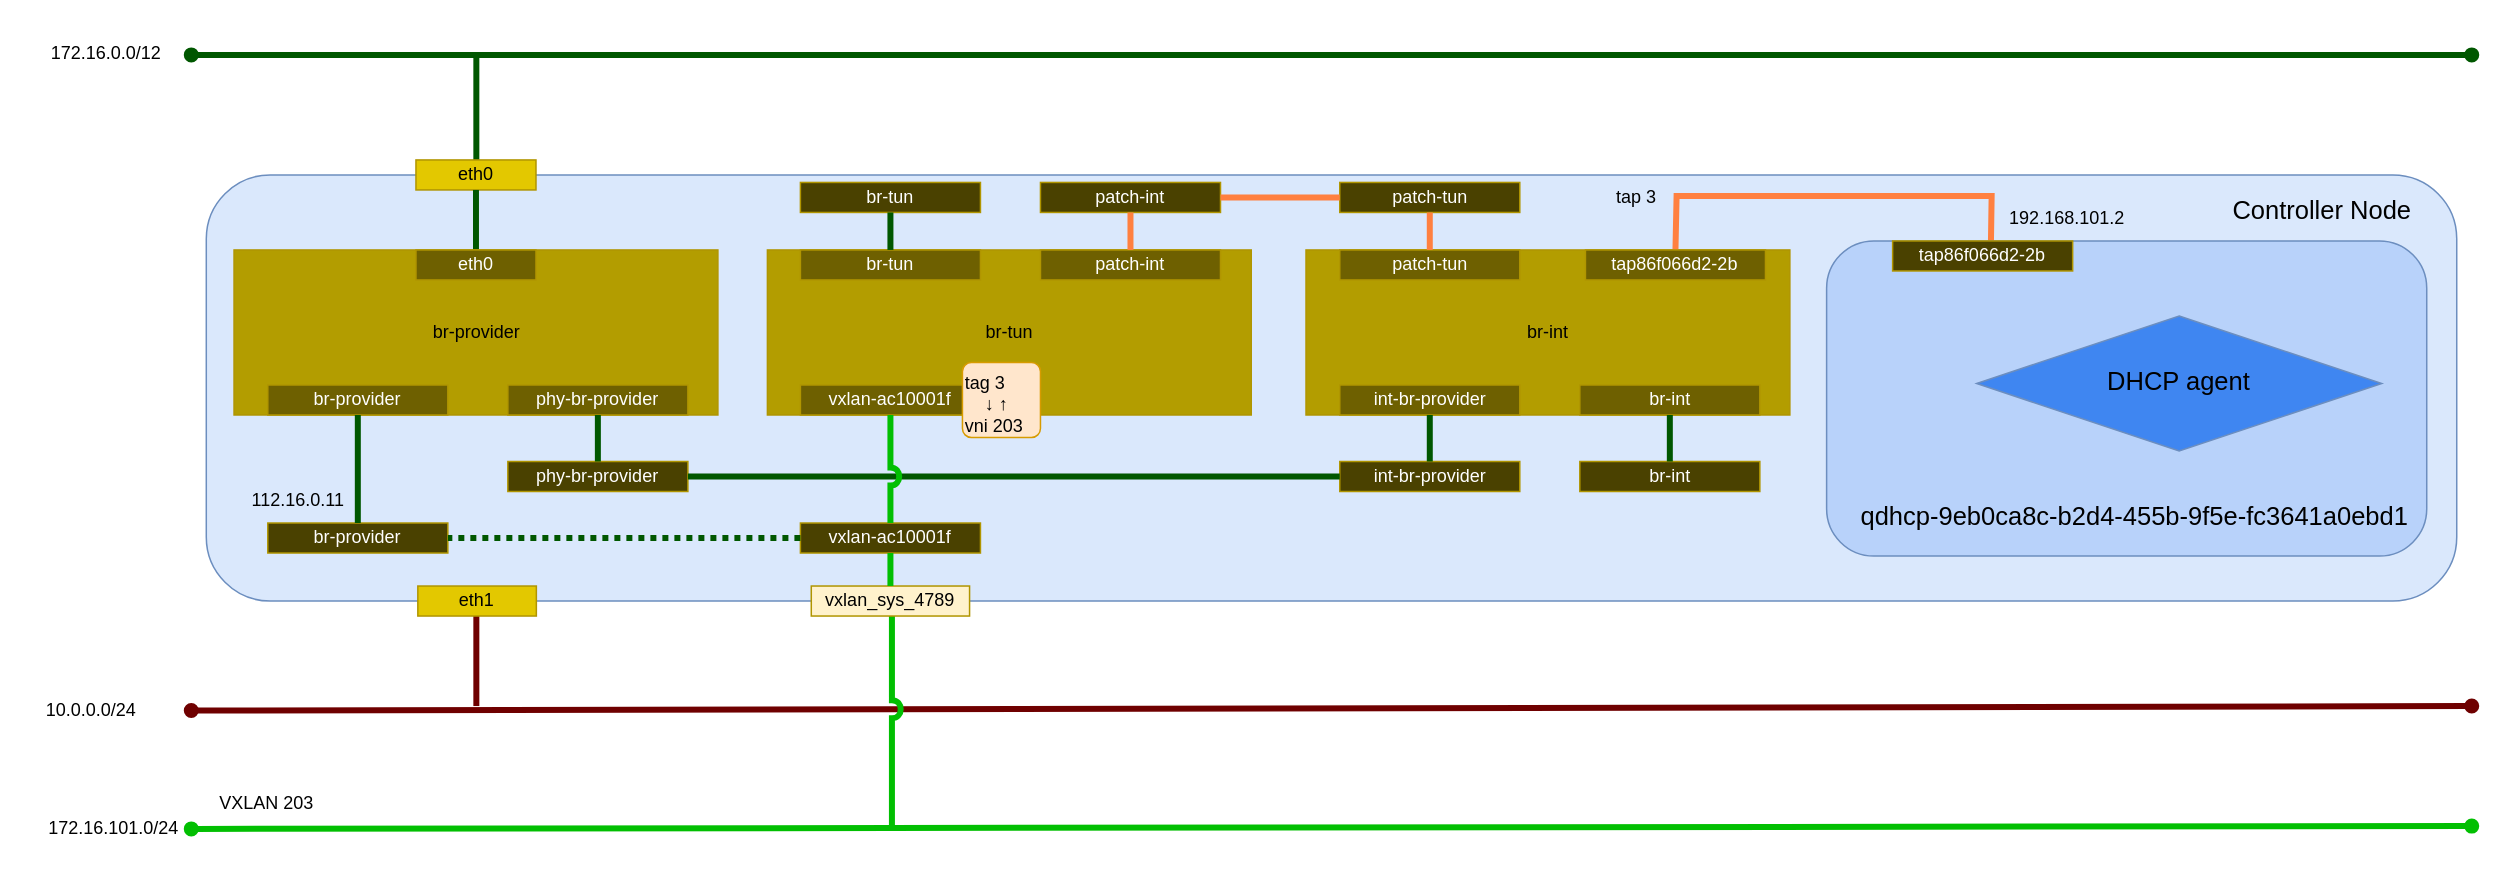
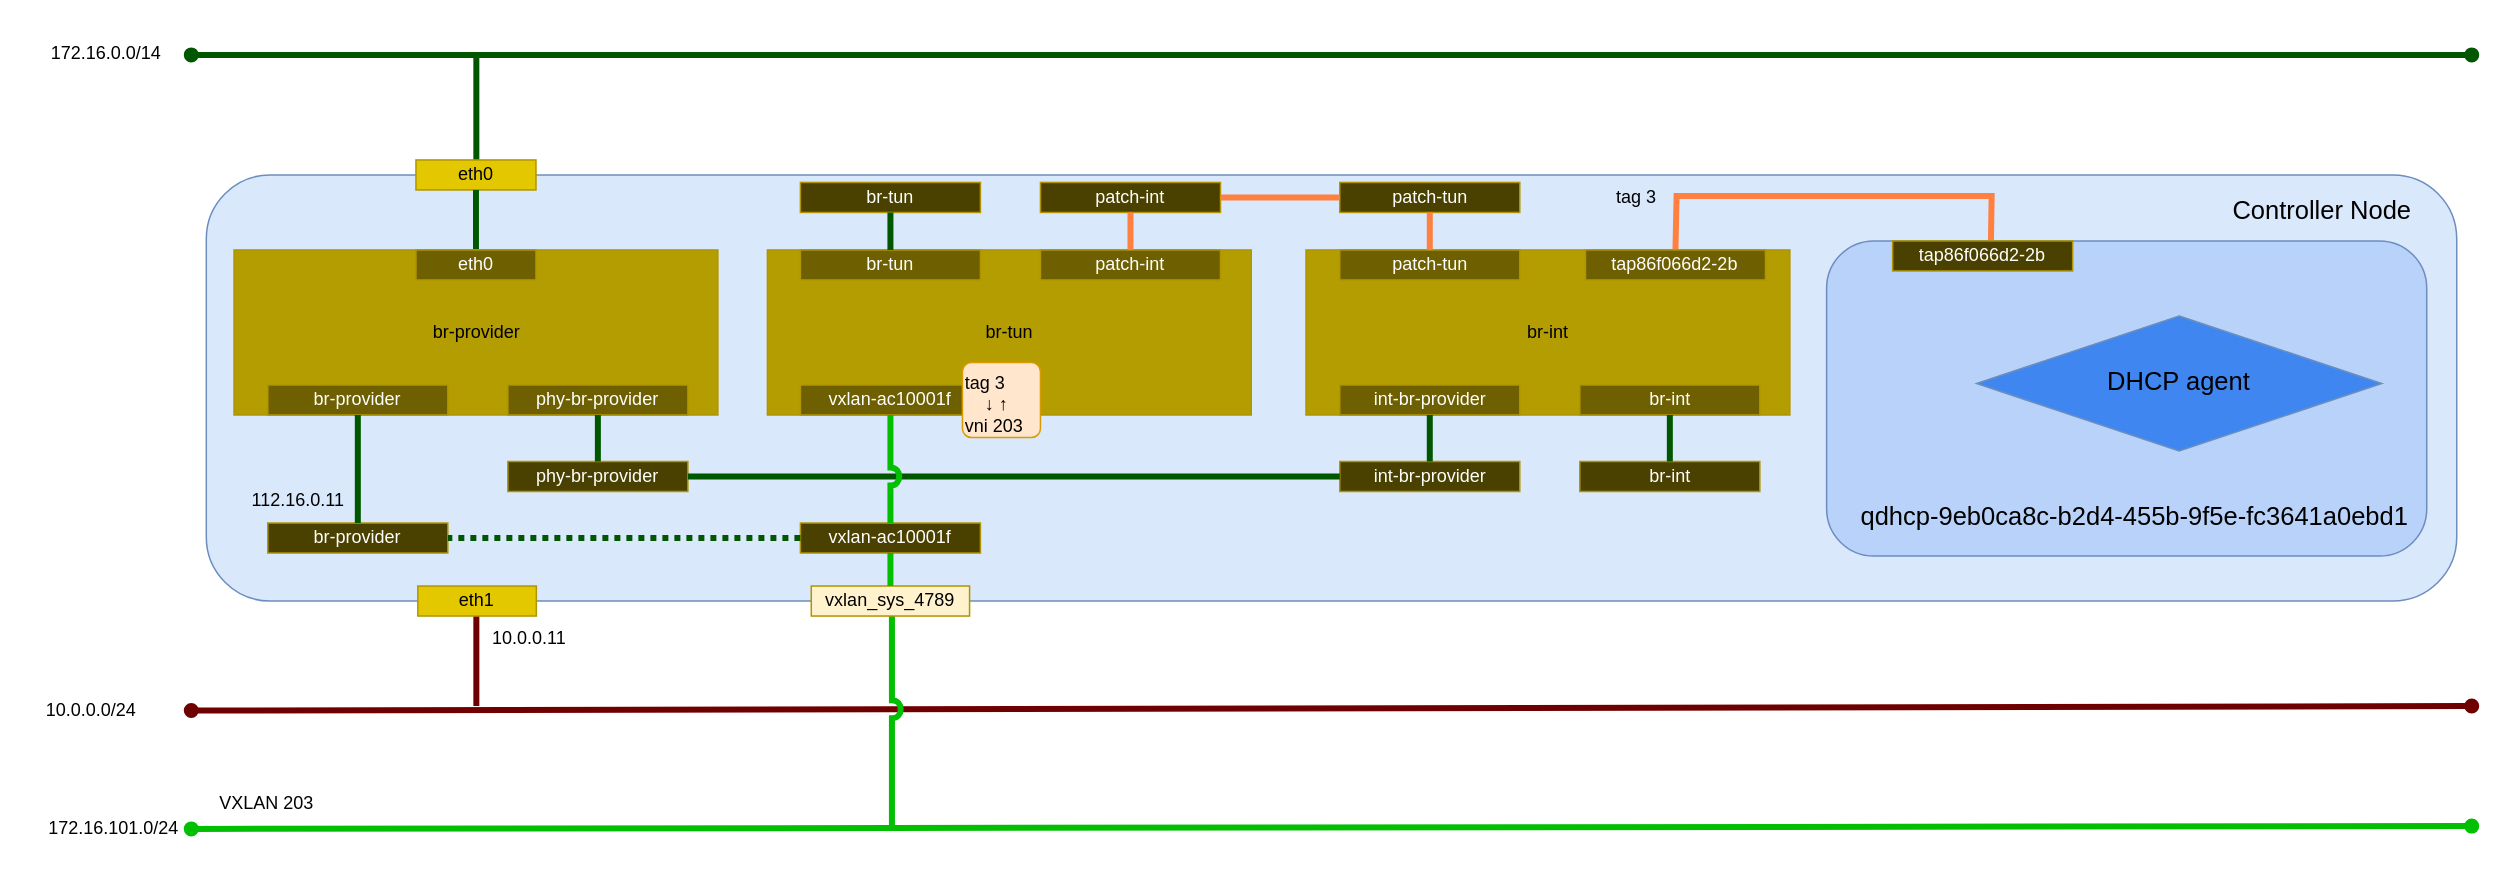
(107, 53) -> (107, 53)
(1637, 197) -> (1637, 197)
(2066, 218) -> none
none -> (529, 638)
